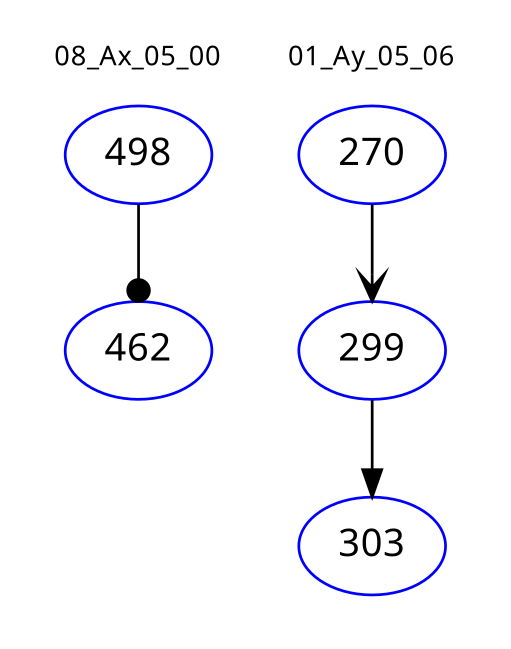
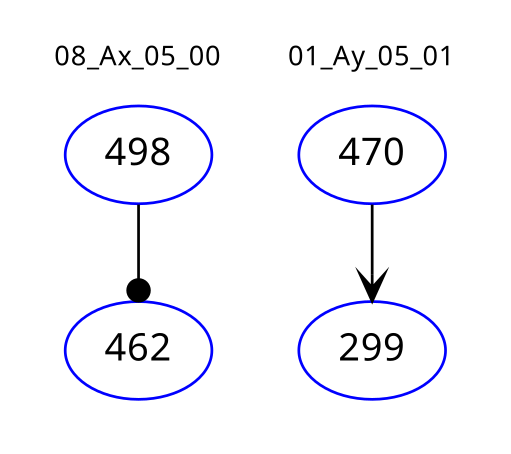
(372, 58) -> (372, 58)
(372, 155) -> (372, 155)
(372, 546) -> none
